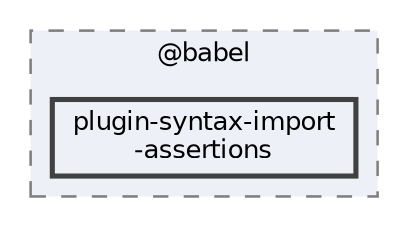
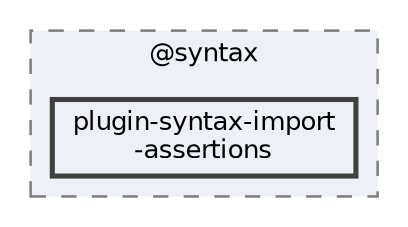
(204, 55) -> (204, 55)
